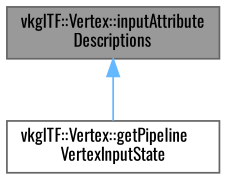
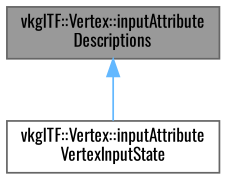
(113, 147) -> (113, 147)
